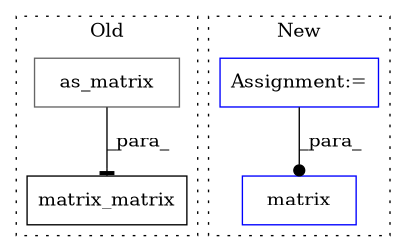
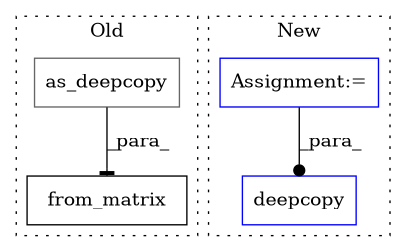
(107, 83) -> (107, 83)
(107, 200) -> (107, 200)
(299, 200) -> (299, 200)
